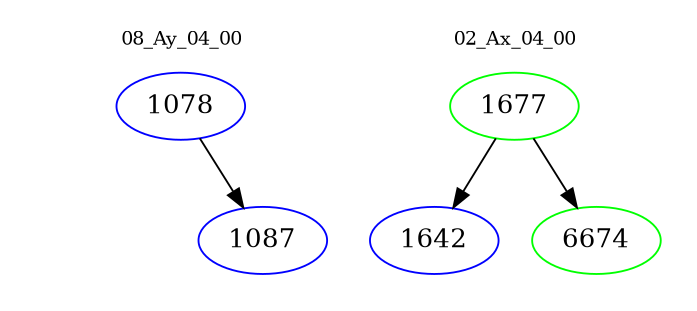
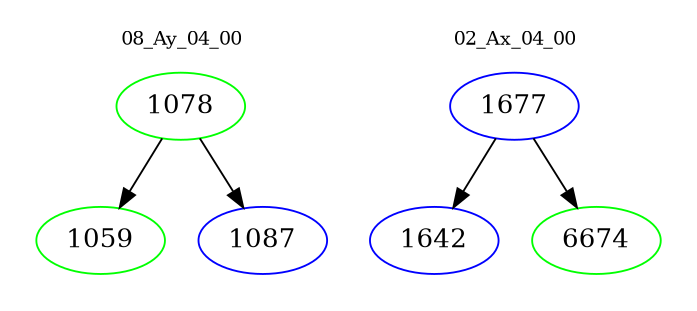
(181, 106) -> (181, 106)
(514, 106) -> (514, 106)
none -> (101, 240)
